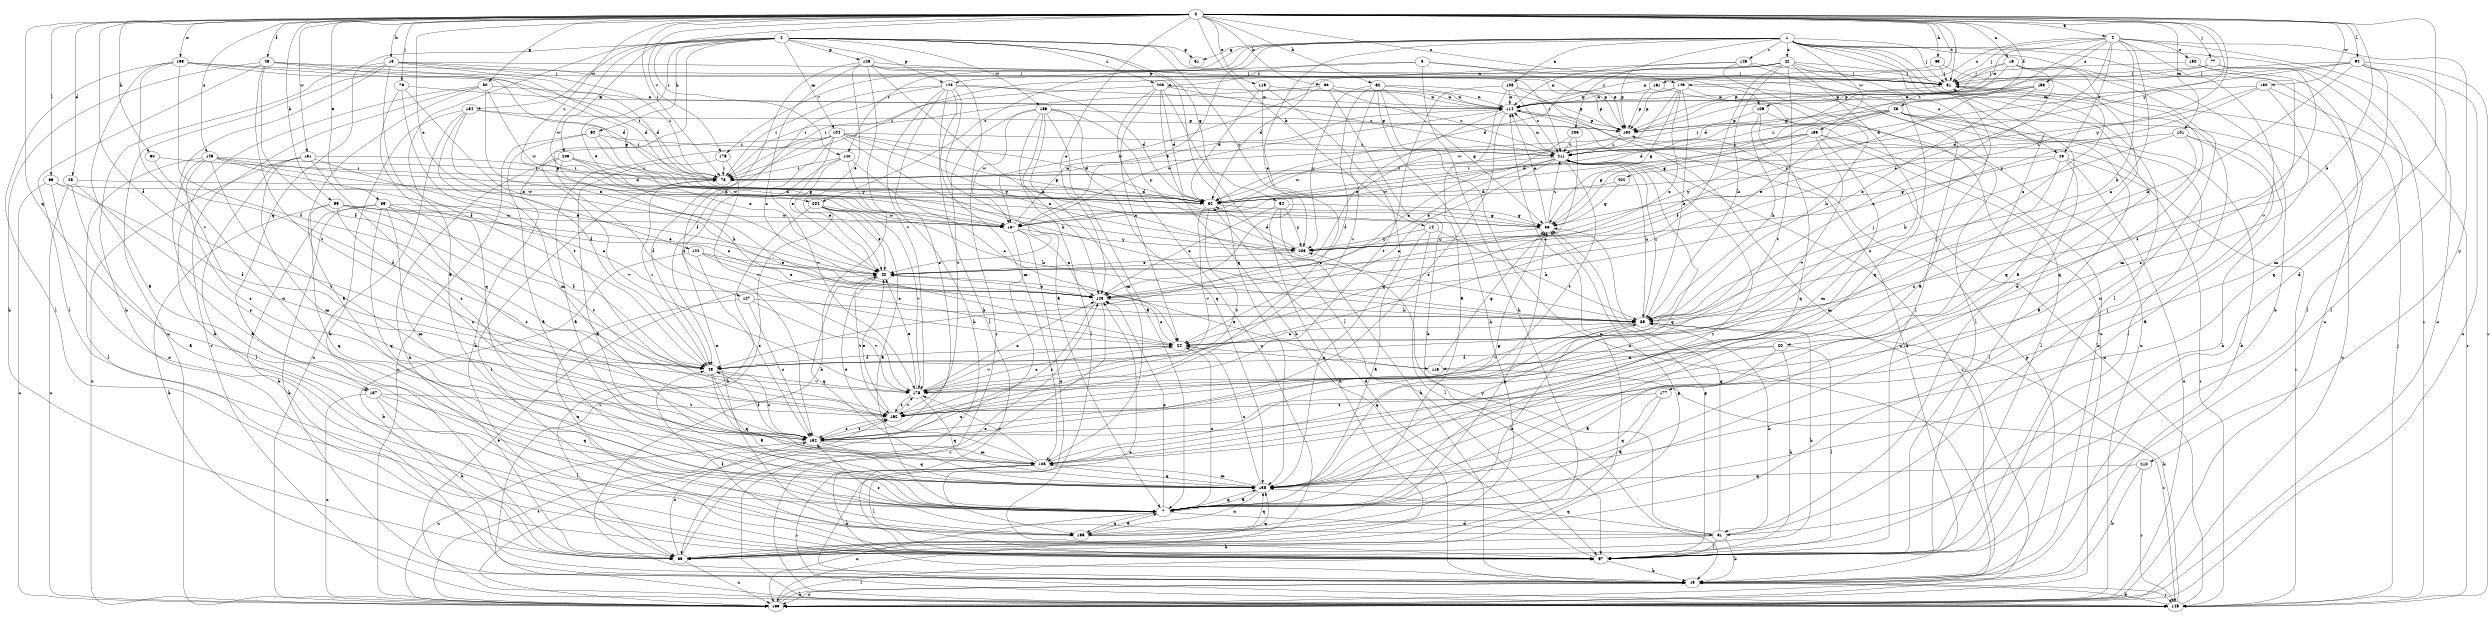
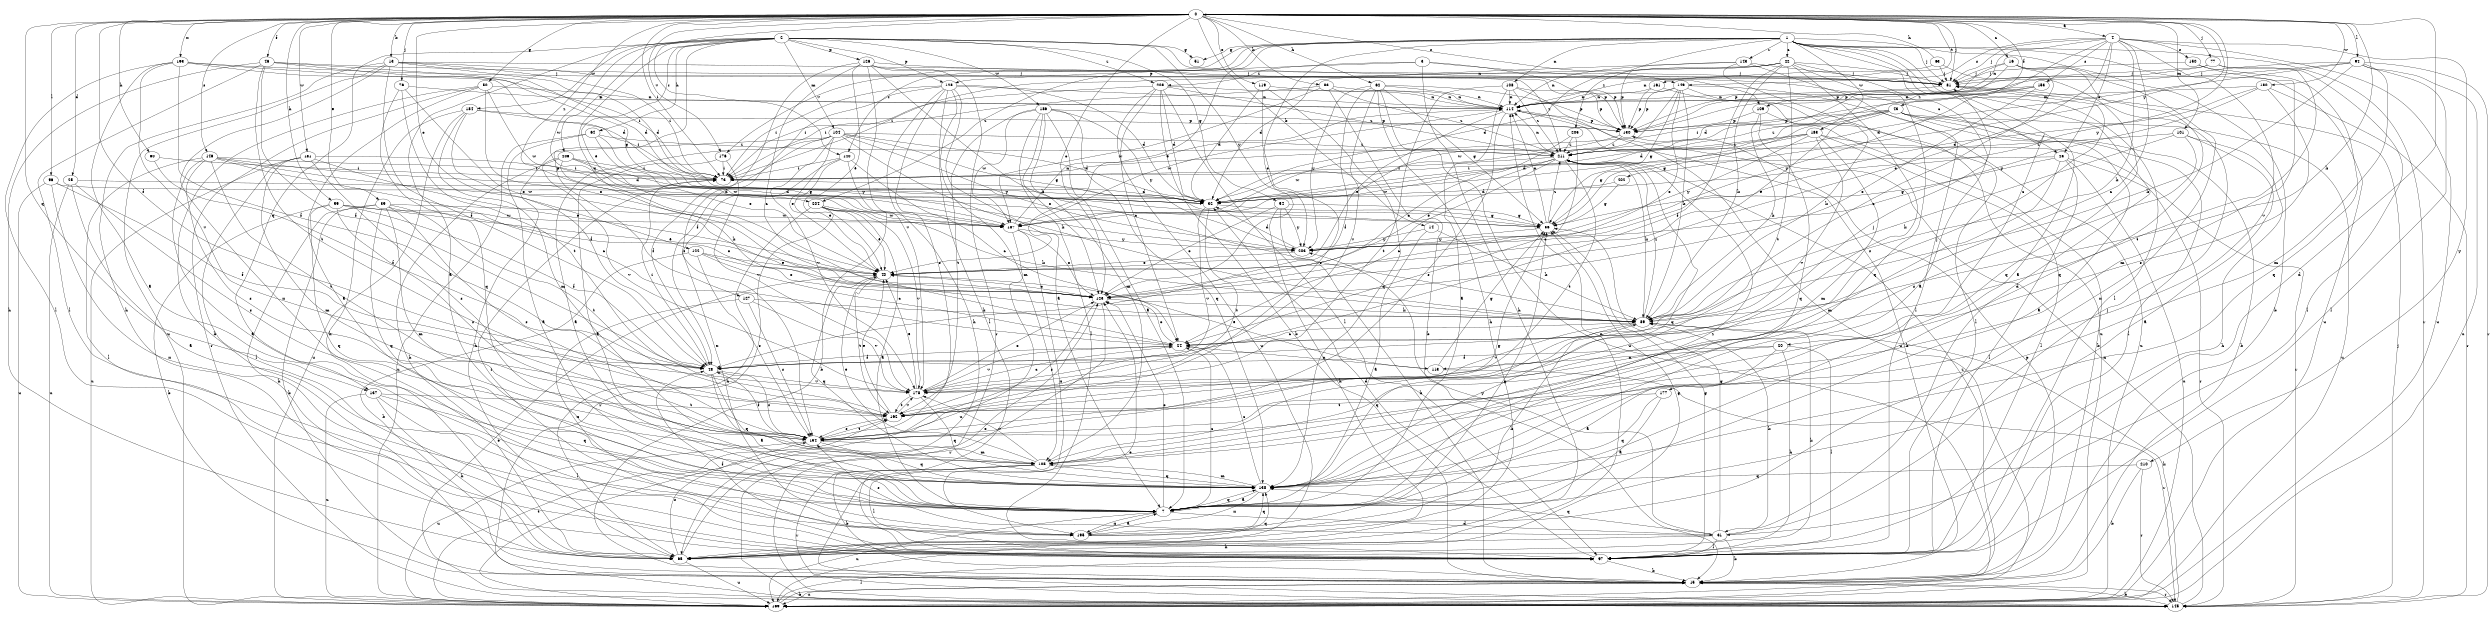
(1582, 17) -> (1573, 21)
(1182, 102) -> (688, 212)
(1472, 409) -> none
